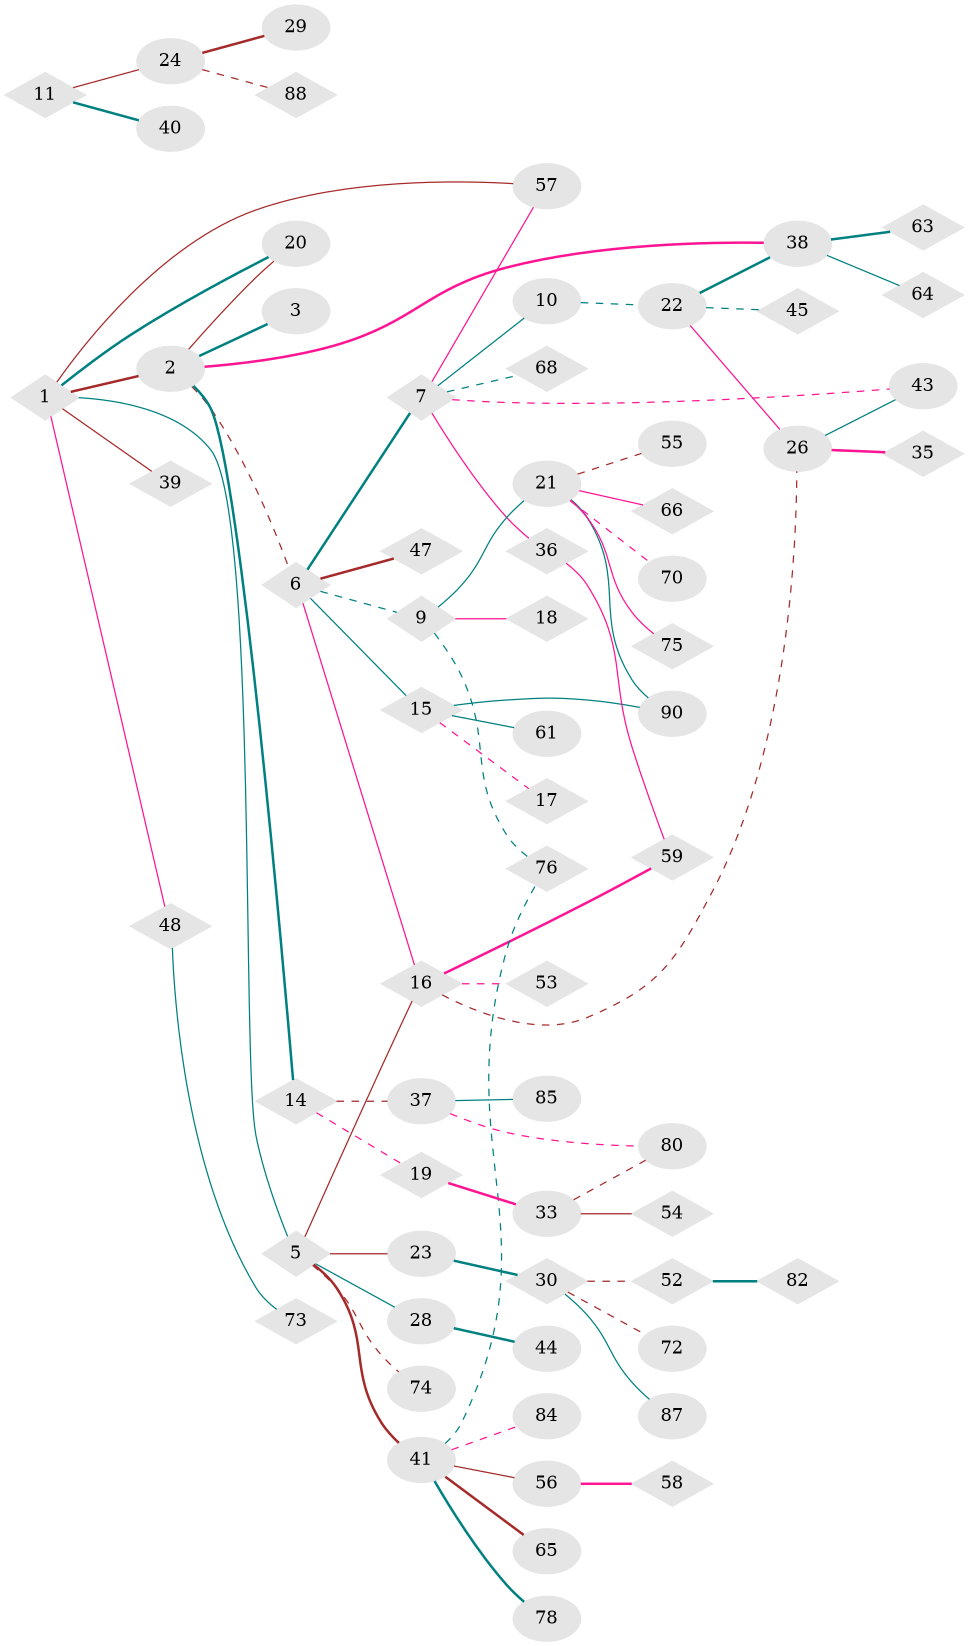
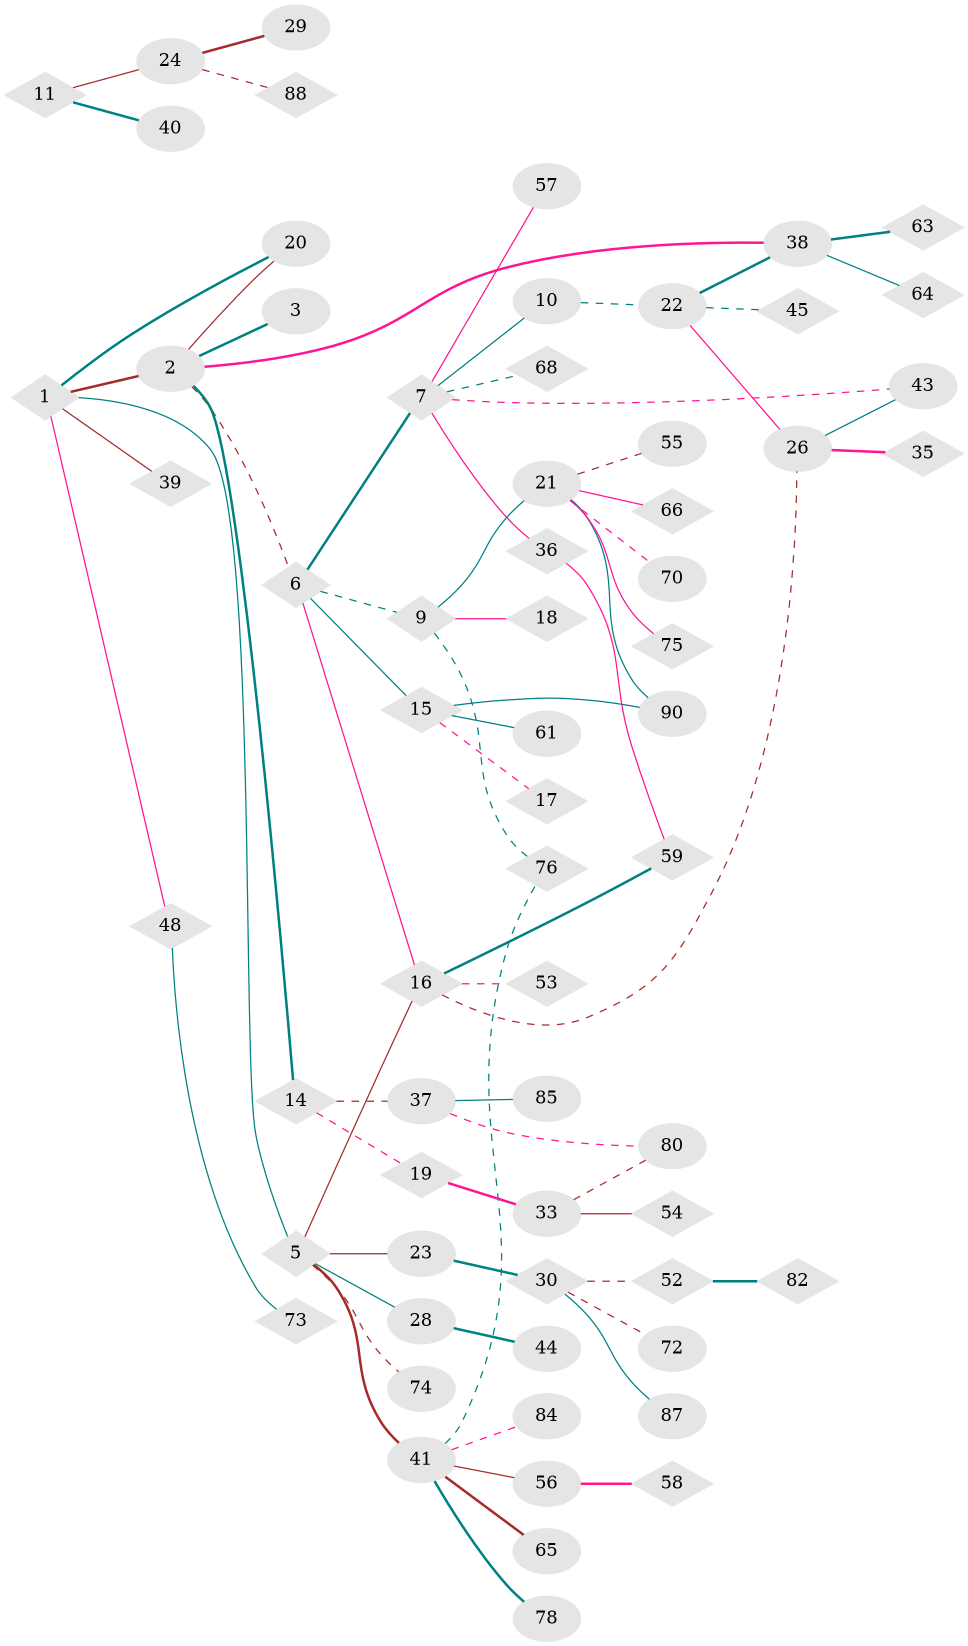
(253, 211) -> none
(421, 551) -> none
(548, 922) -> (548, 922)
